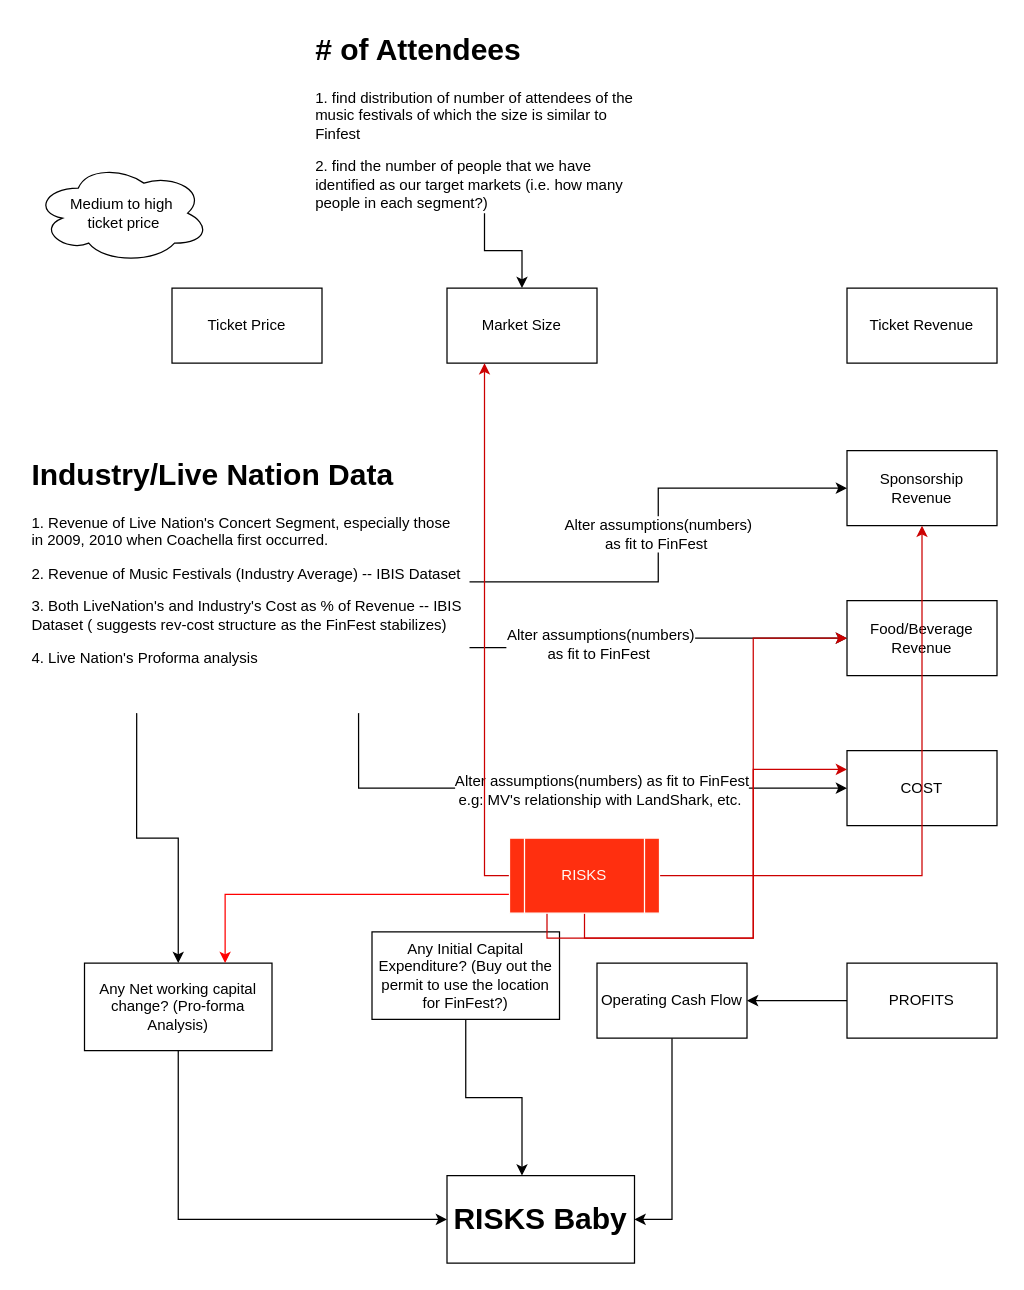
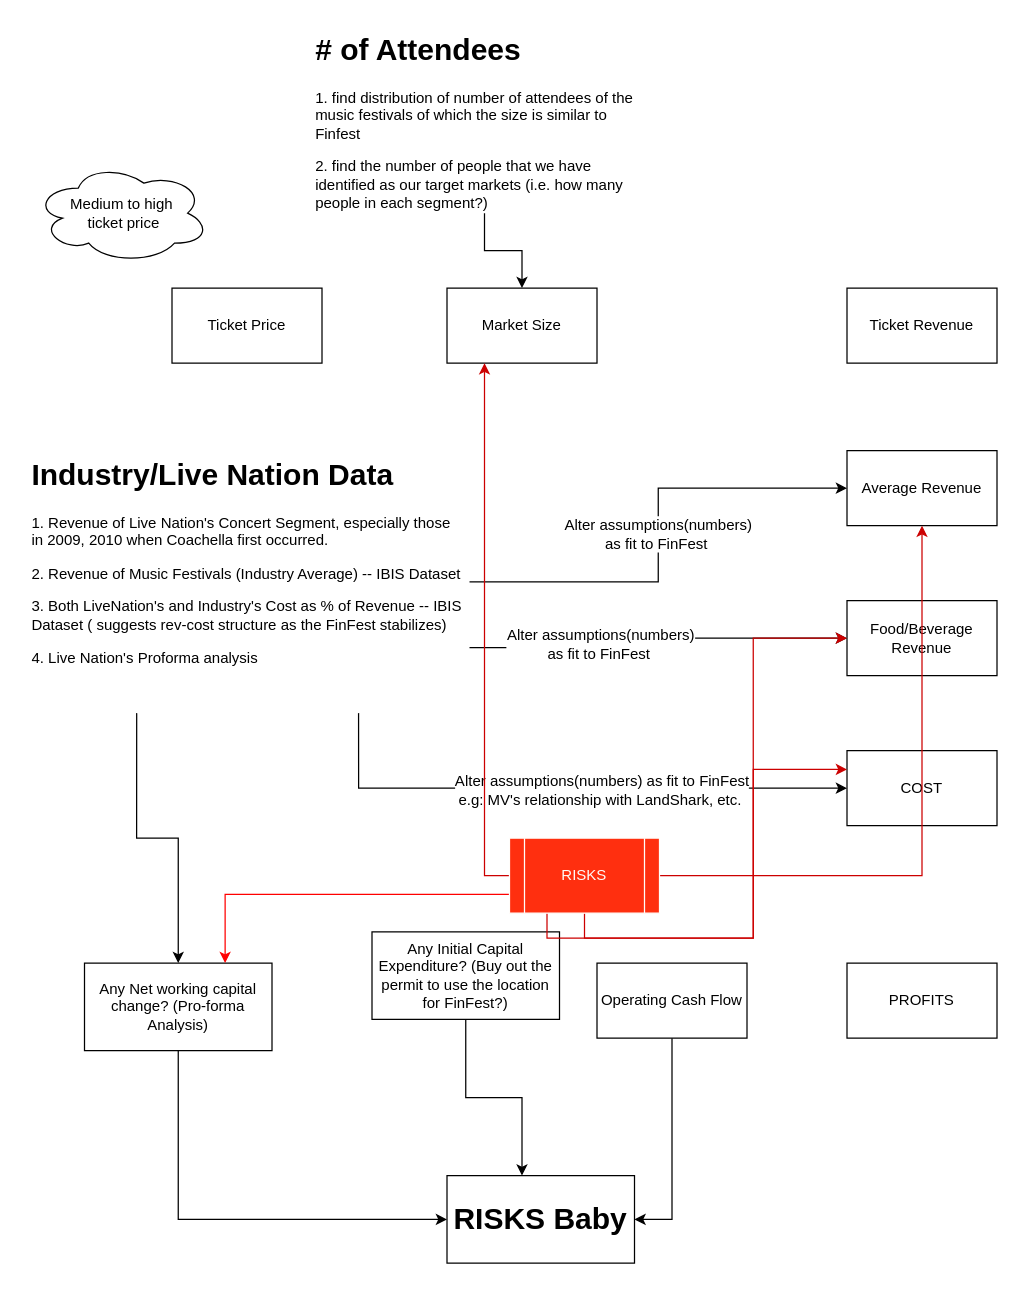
(922, 488) -> (922, 488)
(801, 1001) -> none
